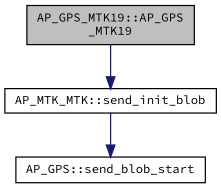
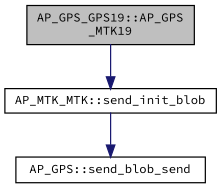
(111, 25) -> (111, 25)
(111, 170) -> (111, 170)
